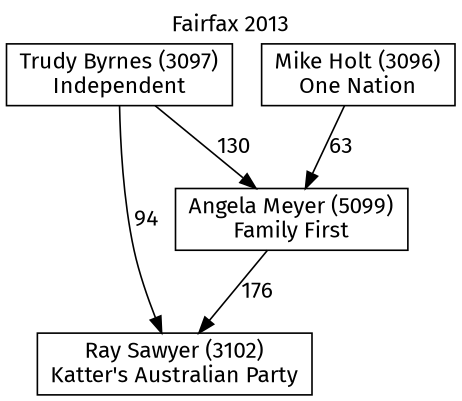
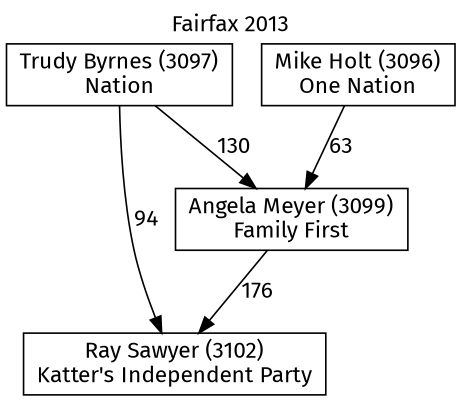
(119, 75) -> (119, 75)
(292, 219) -> (292, 219)
(175, 364) -> (175, 364)
